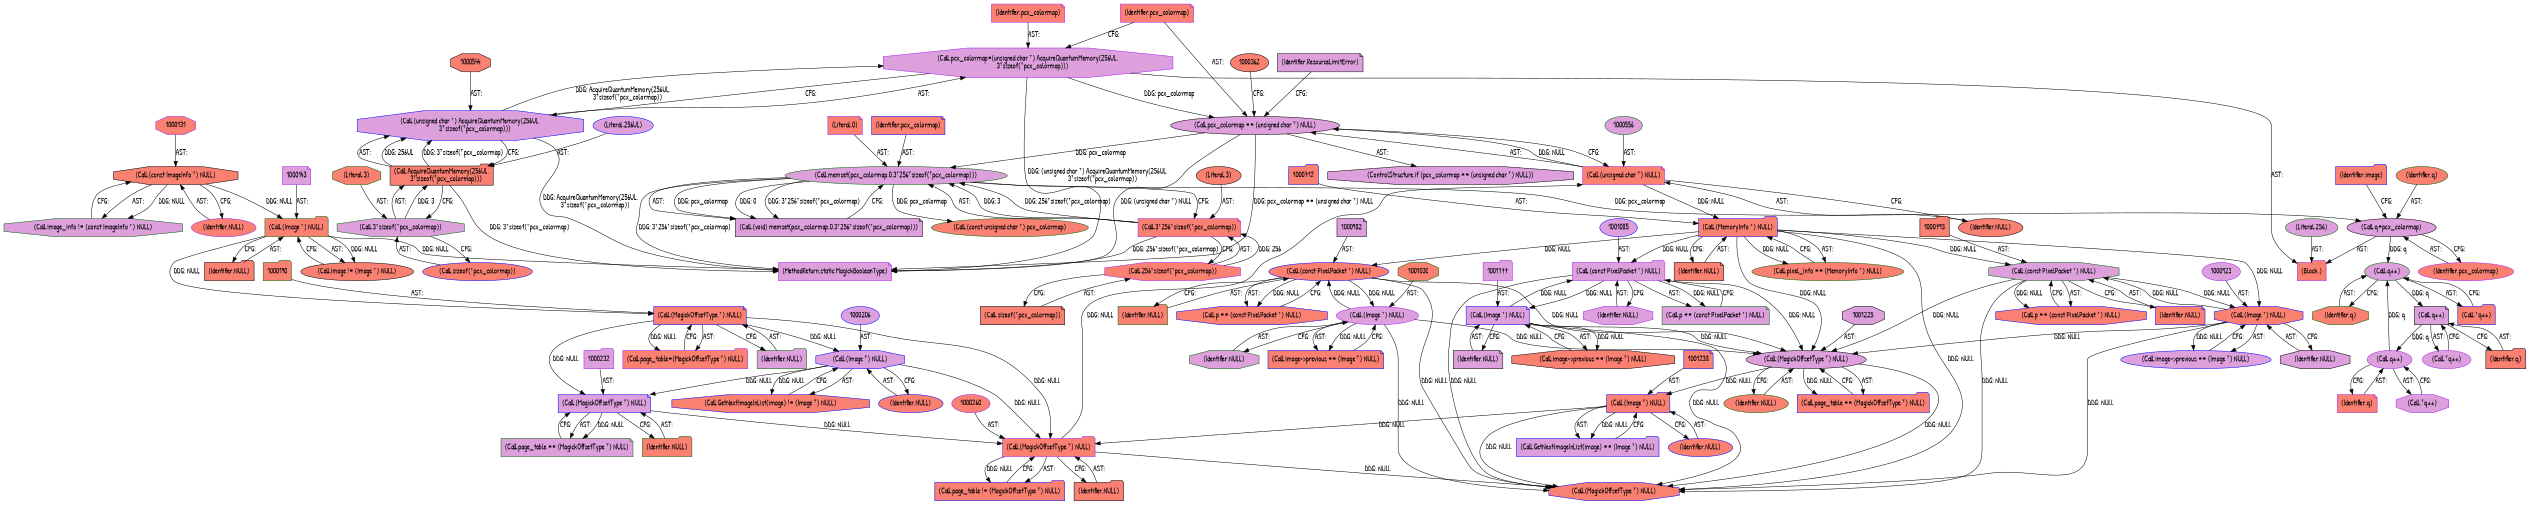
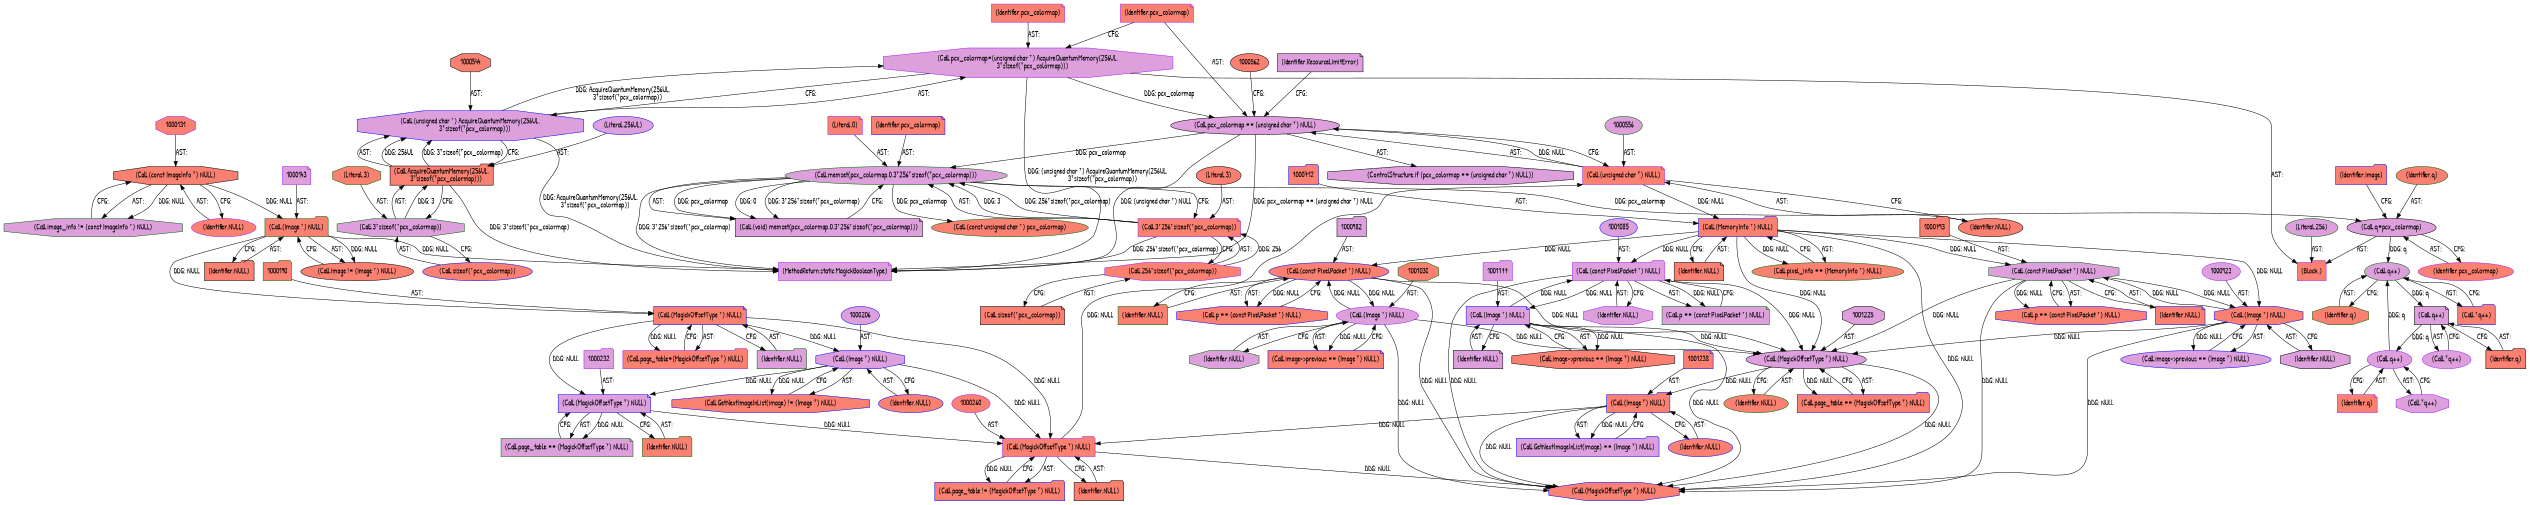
(1250, 63) -> (1250, 63)
(1352, 228) -> (1352, 228)
